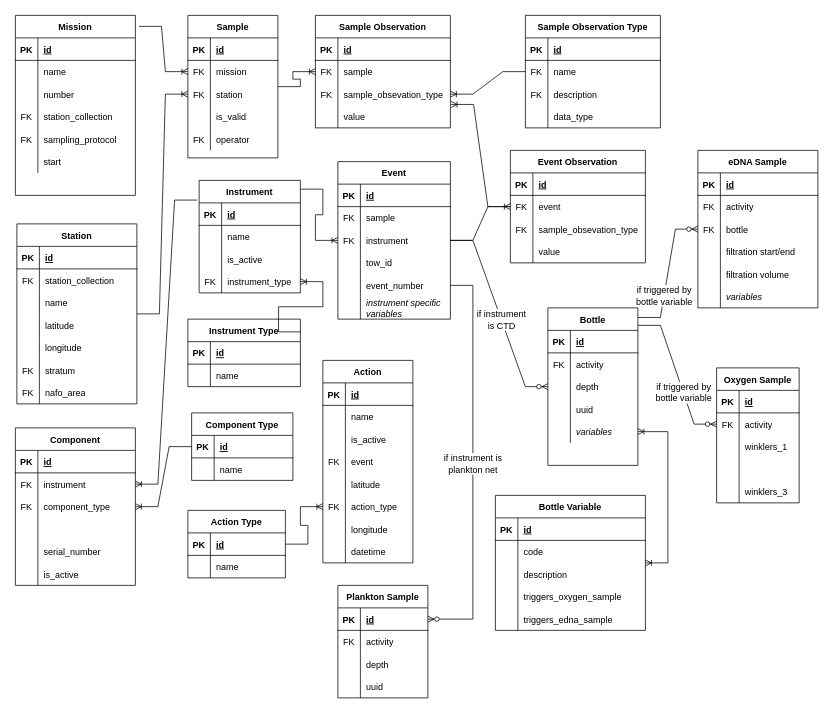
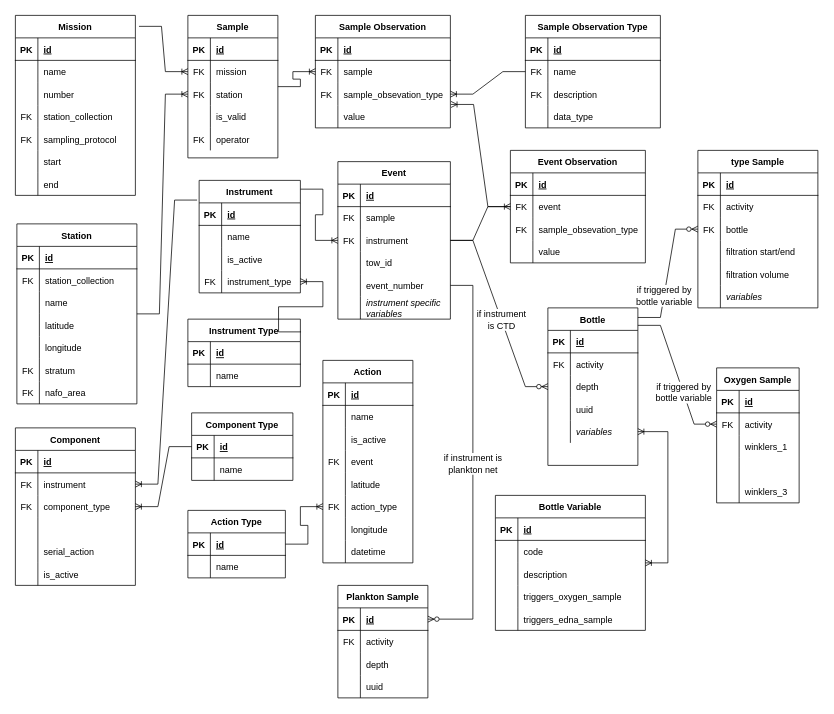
(758, 162) -> (758, 162)
none -> (87, 184)
(74, 552) -> (73, 552)
